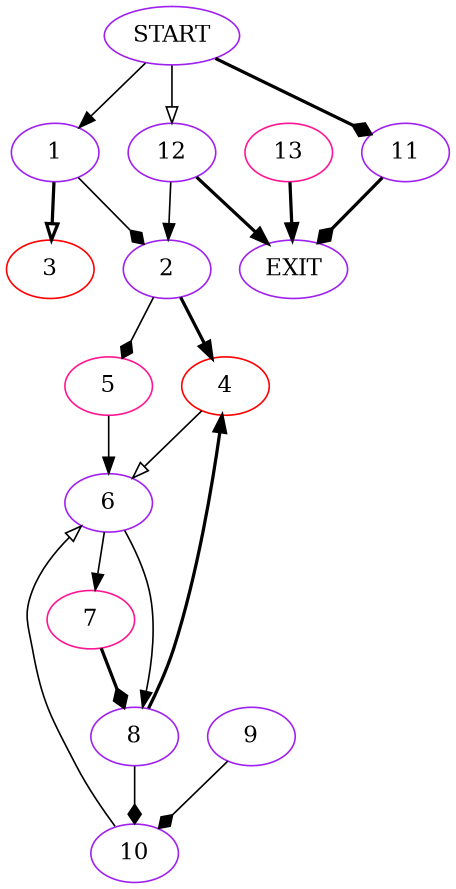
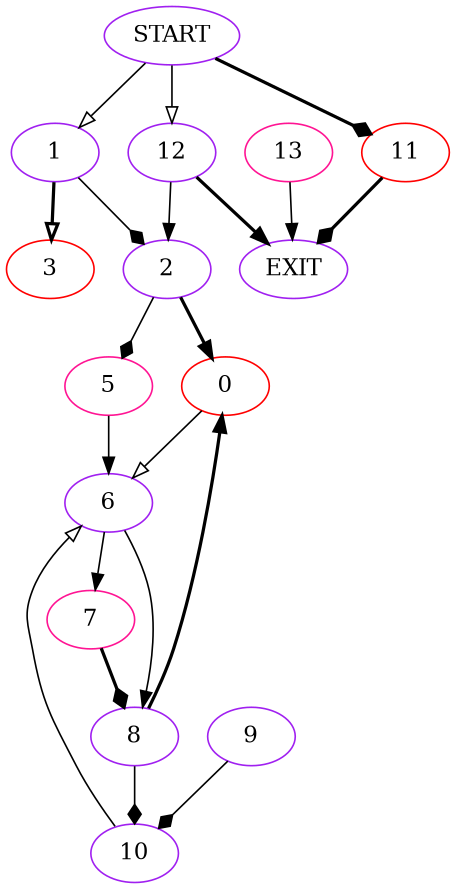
(118, 89) -> (118, 89)
(406, 152) -> (406, 152)
(291, 203) -> (291, 203)
(225, 386) -> (225, 386)
